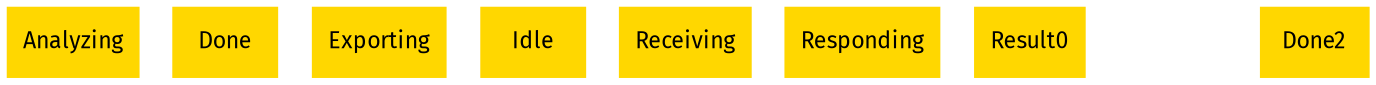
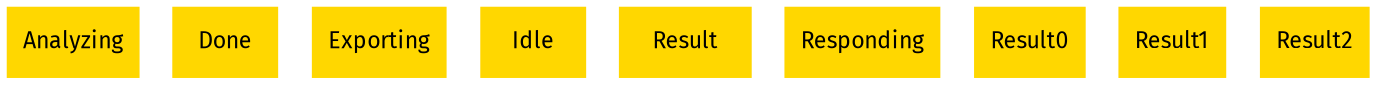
(685, 42) -> (685, 42)
none -> (1172, 42)
(1315, 42) -> (1315, 42)
